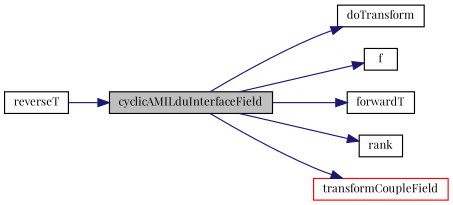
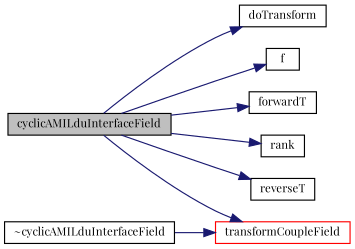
(83, 103) -> (180, 156)
none -> (90, 233)
